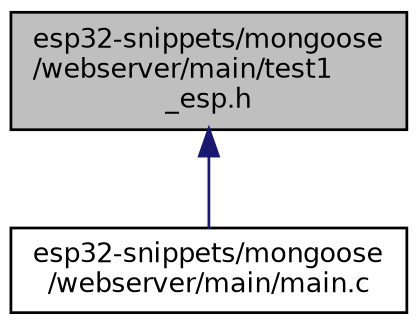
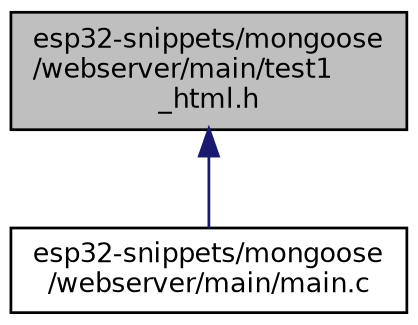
(209, 71) -> (209, 71)
